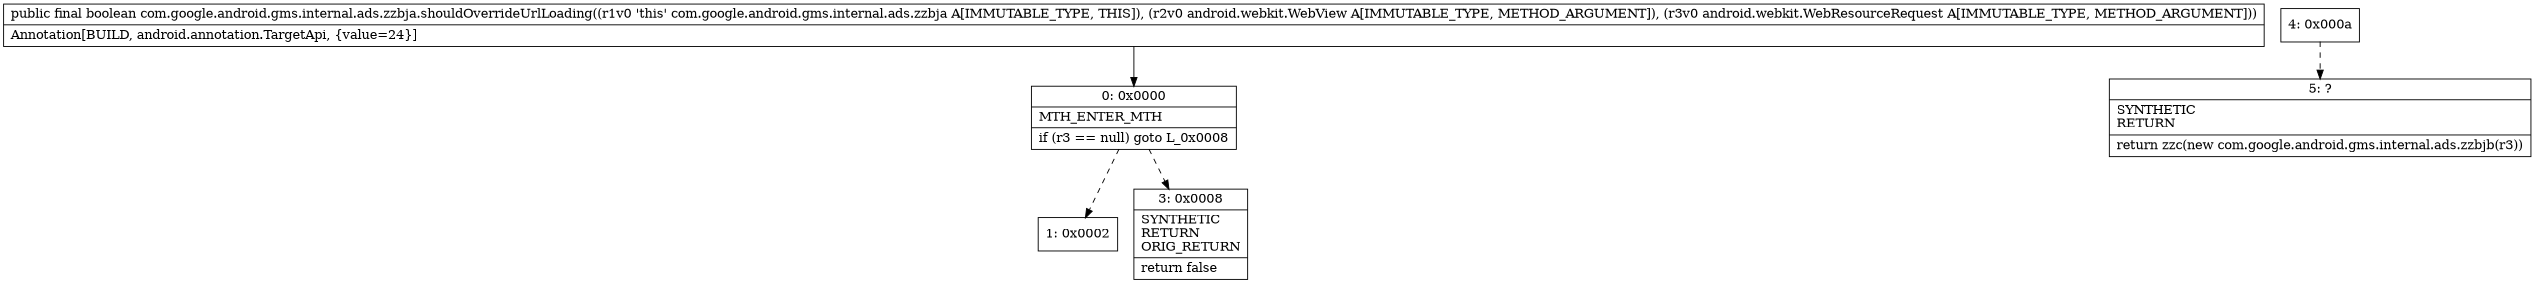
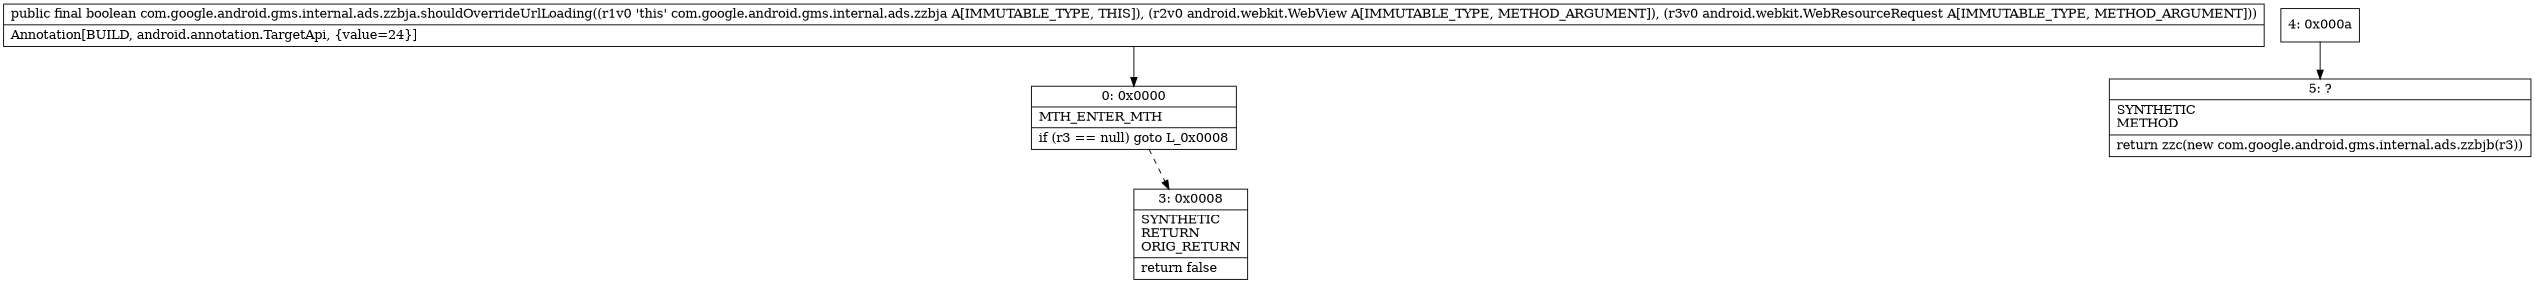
(2320, 56) -> (2320, 56)
(2146, 124) -> (2148, 124)
(1078, 234) -> none
